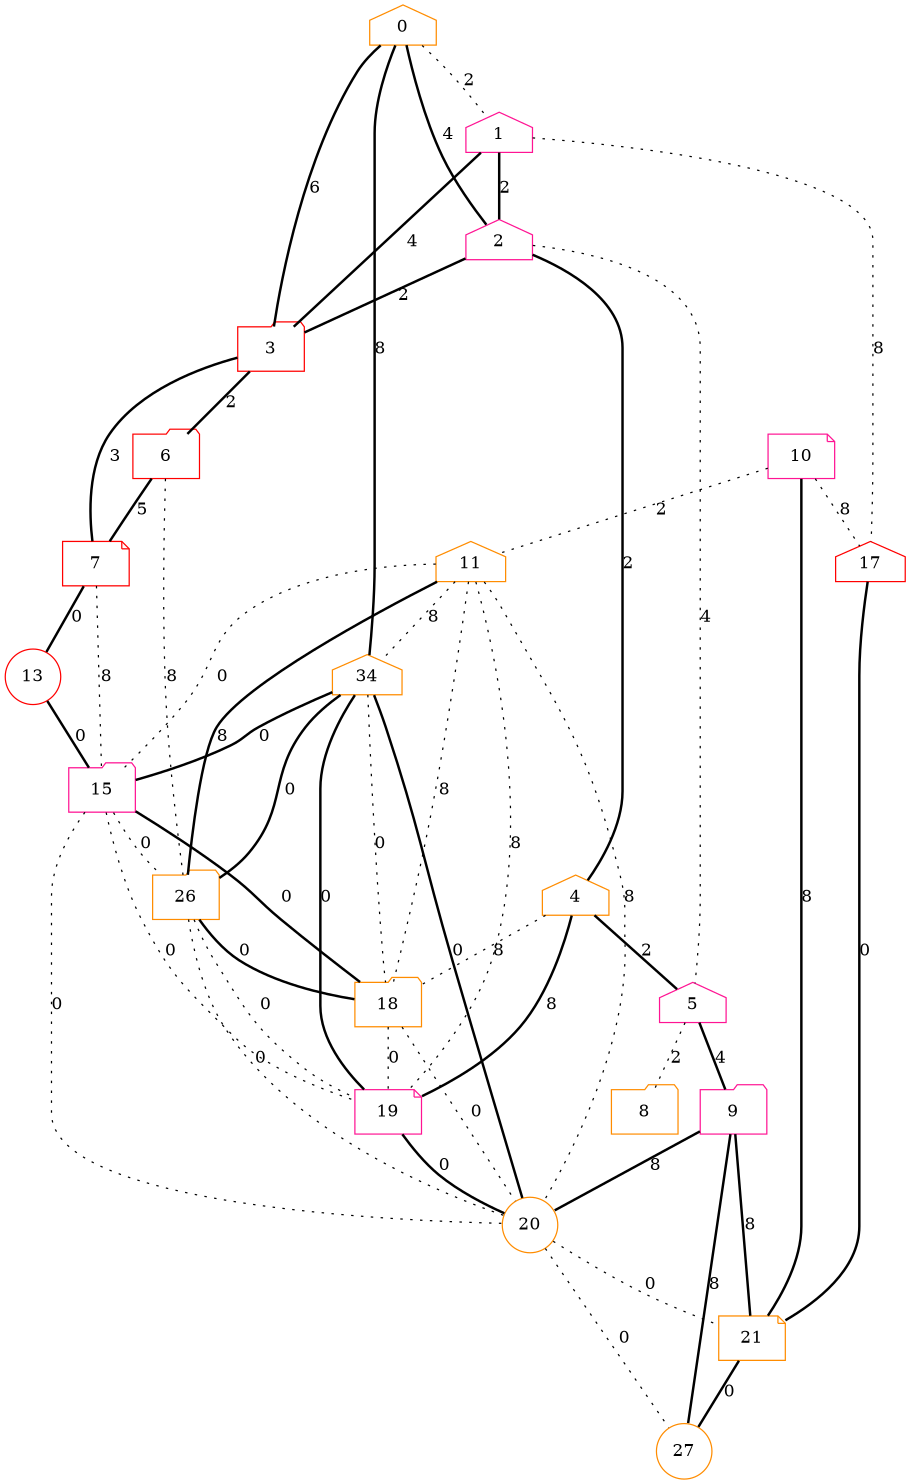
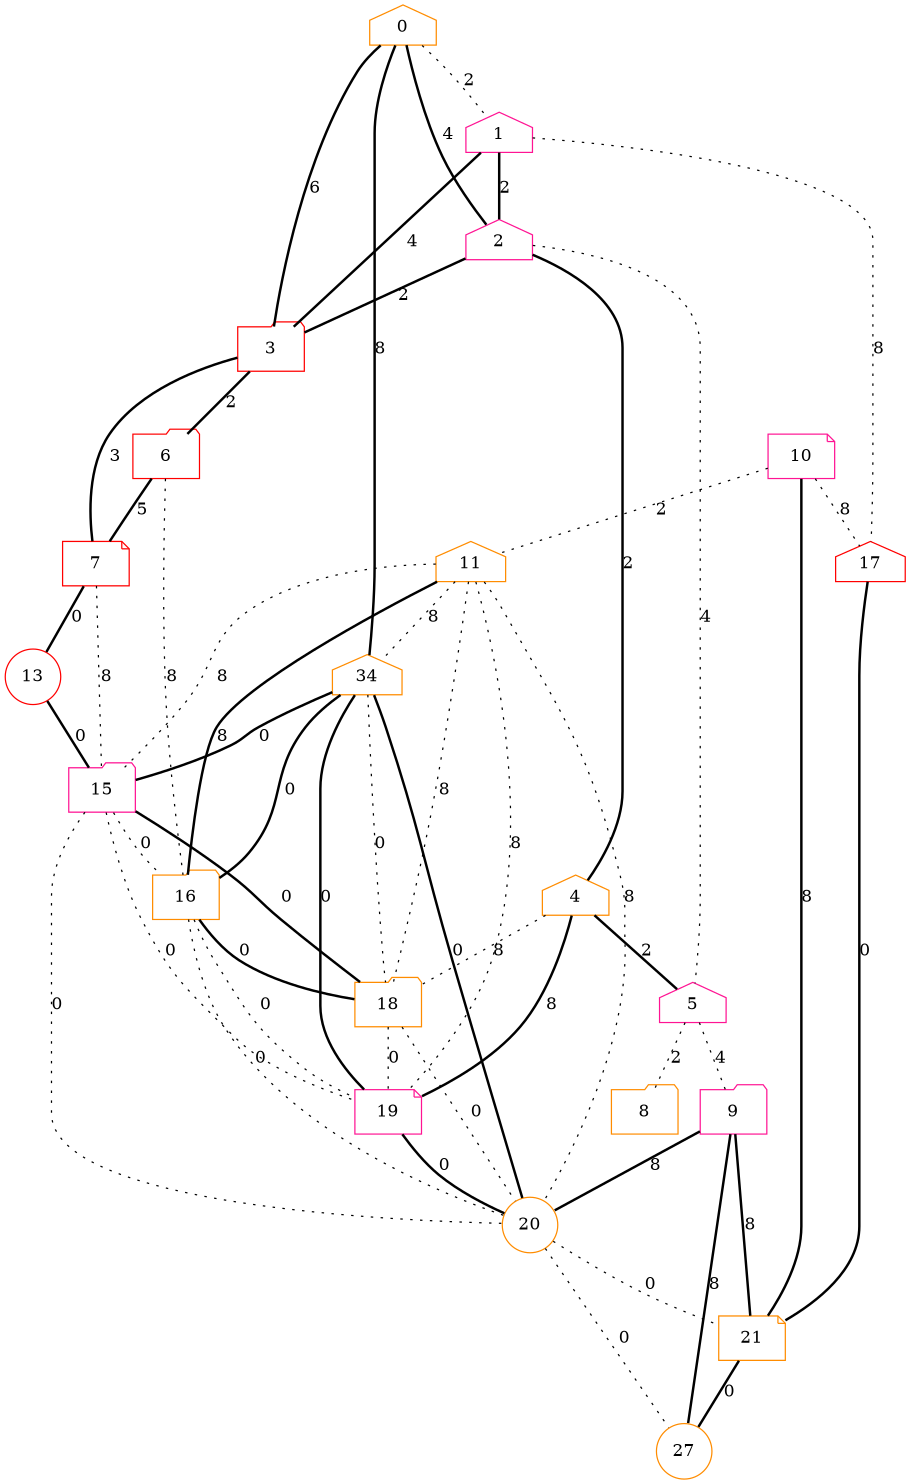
(223, 677) -> (223, 677)
(186, 897) -> (186, 897)
(712, 1056) -> (712, 1056)
